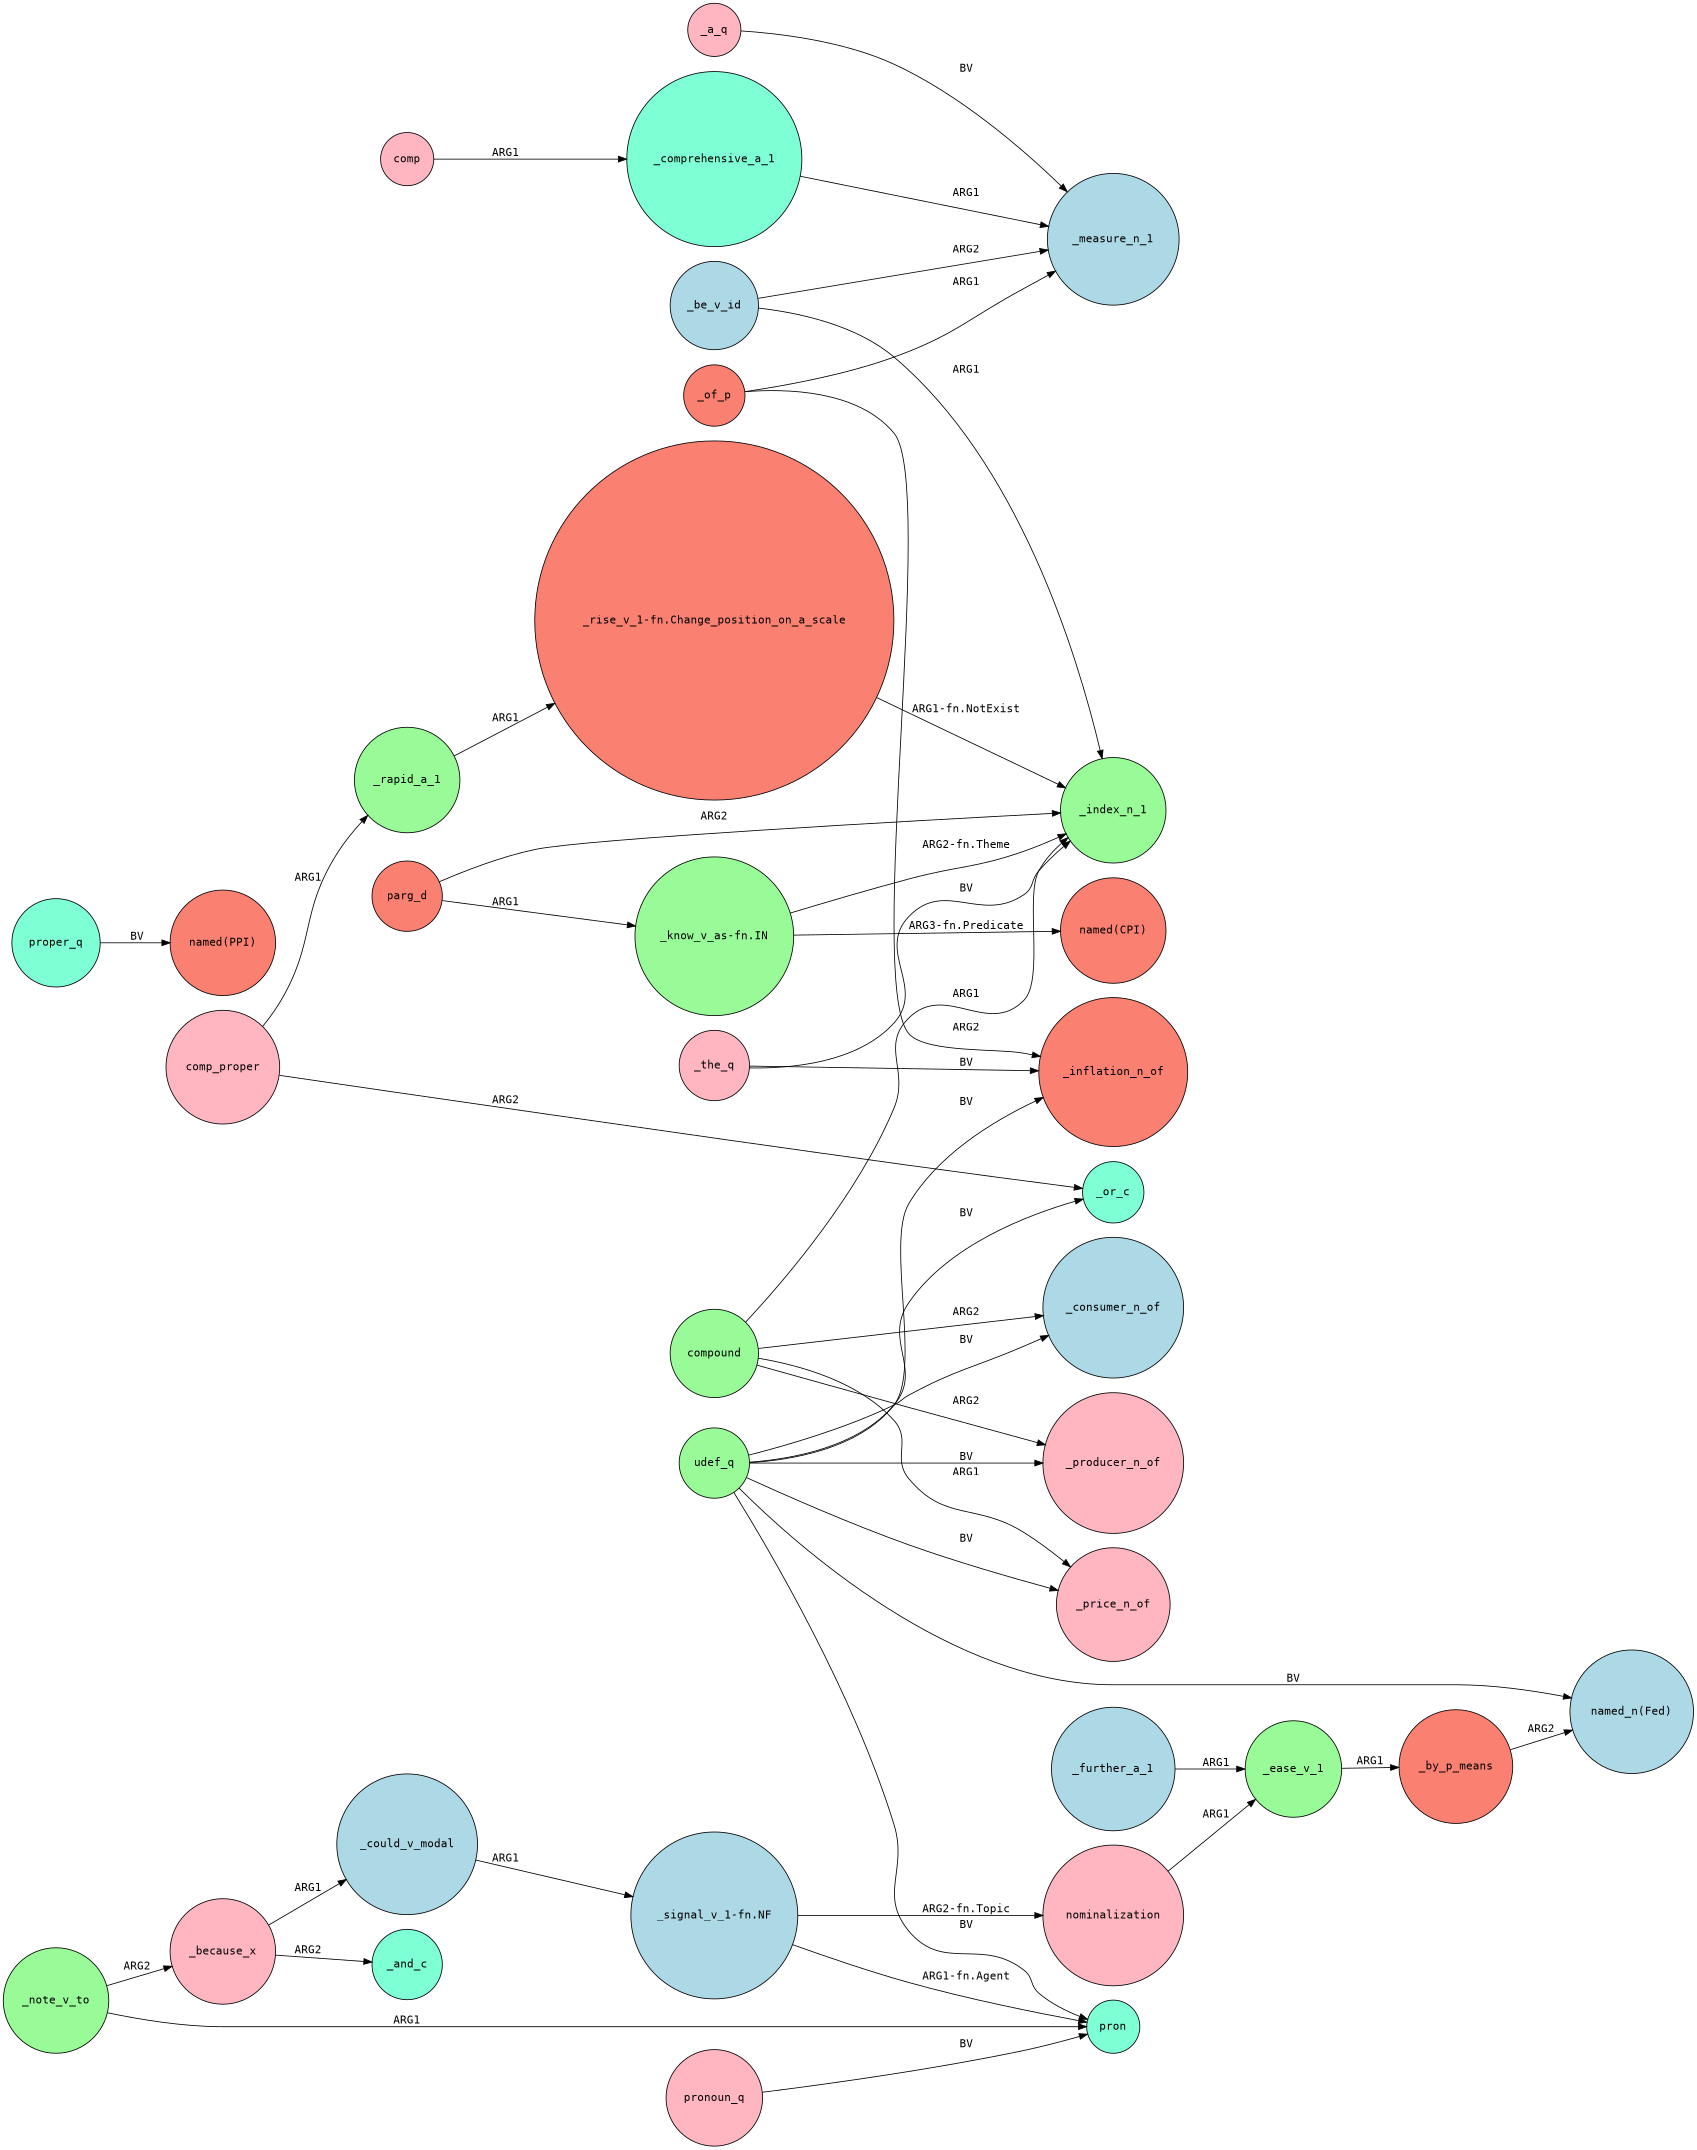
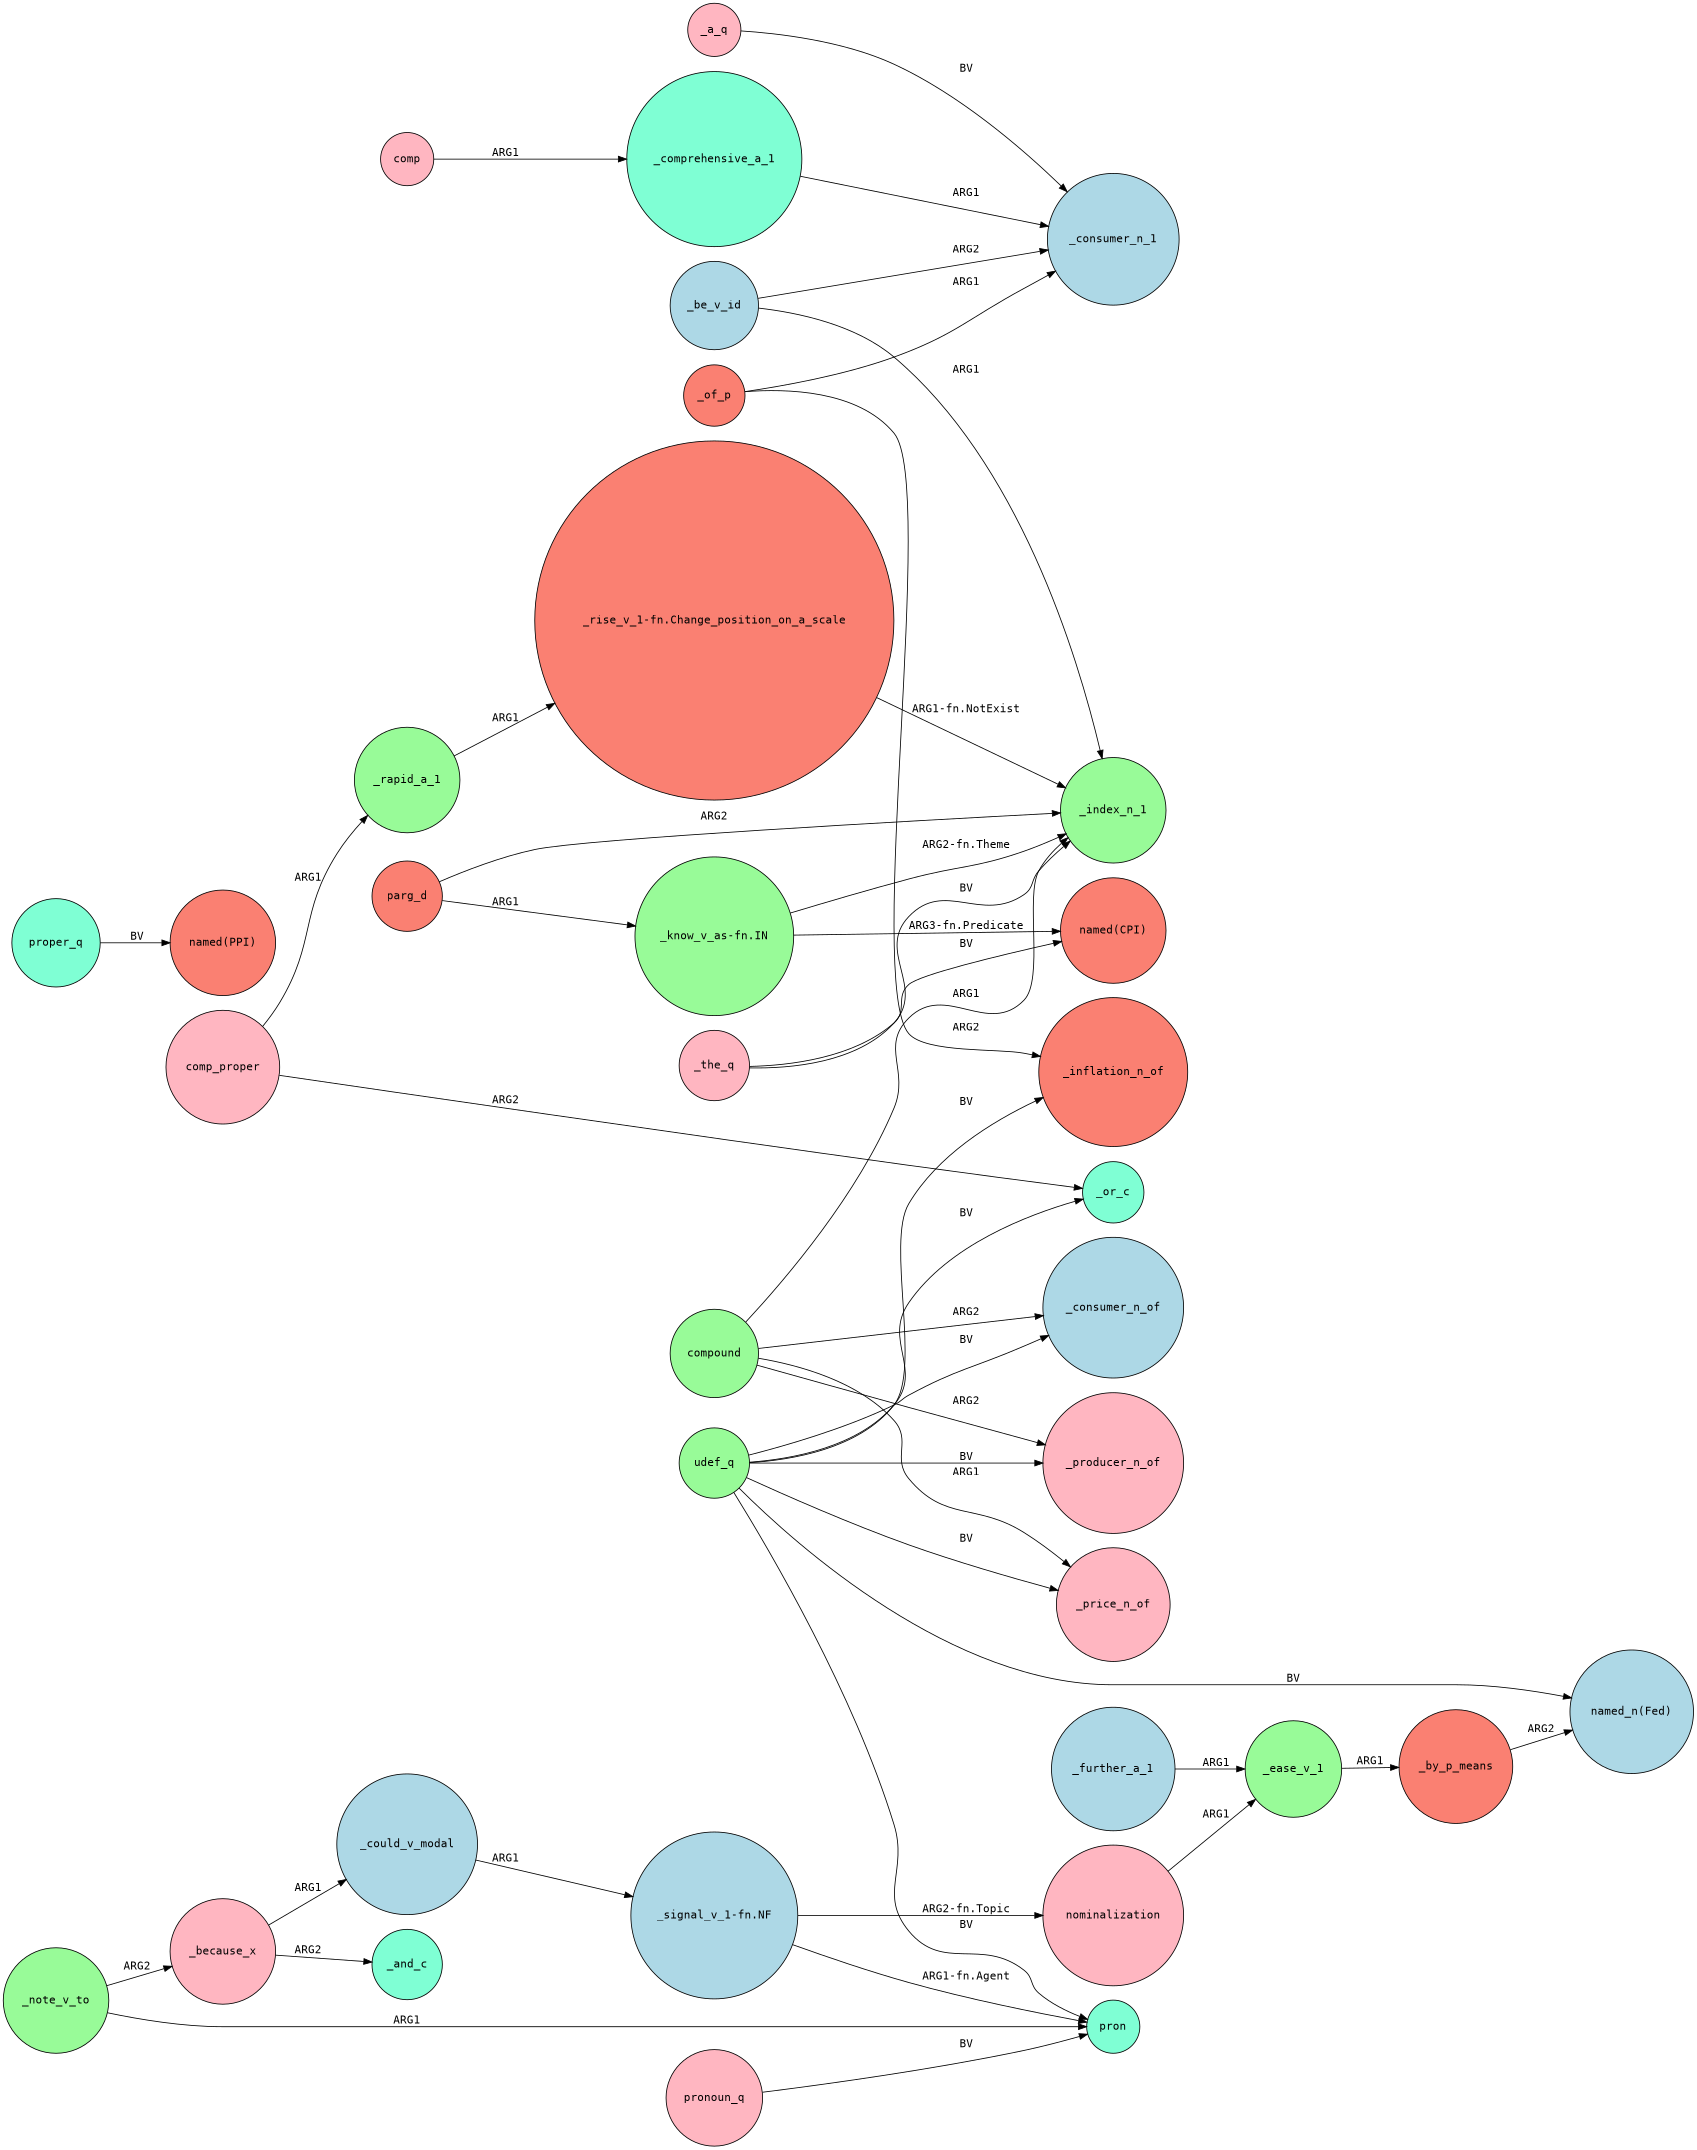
(1113, 239) -> (1113, 239)
(890, 1068) -> (912, 983)
